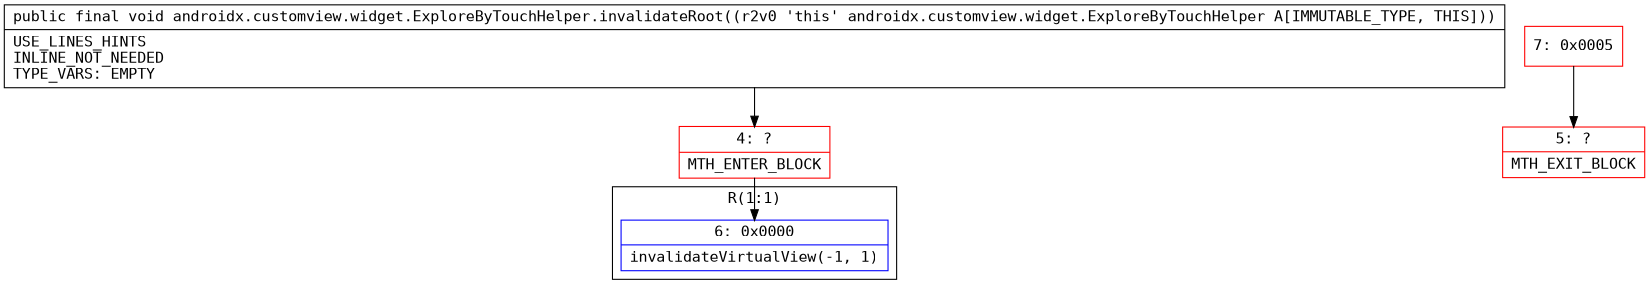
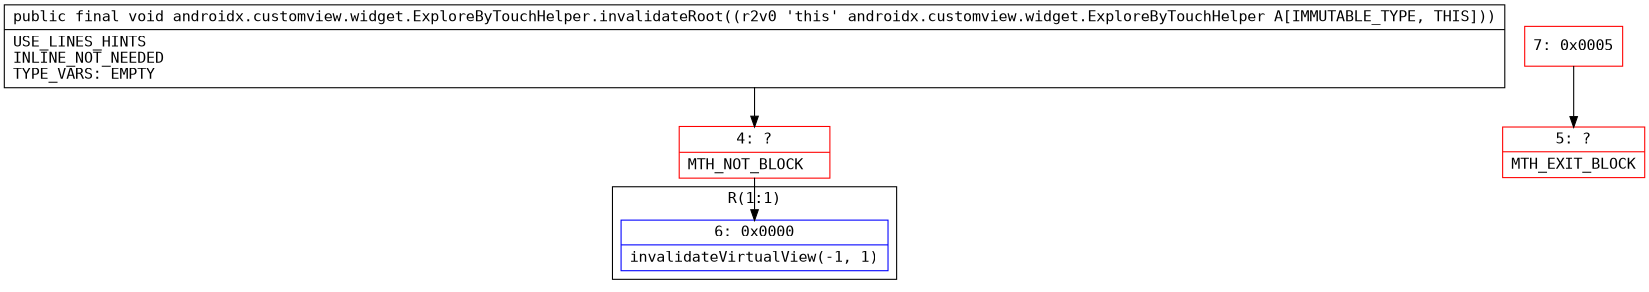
(755, 165) -> (746, 165)
